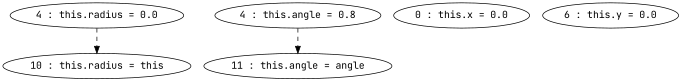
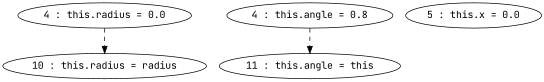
(462, 15) -> (474, 15)
(611, 15) -> none
(97, 66) -> (105, 66)
(298, 66) -> (310, 66)
